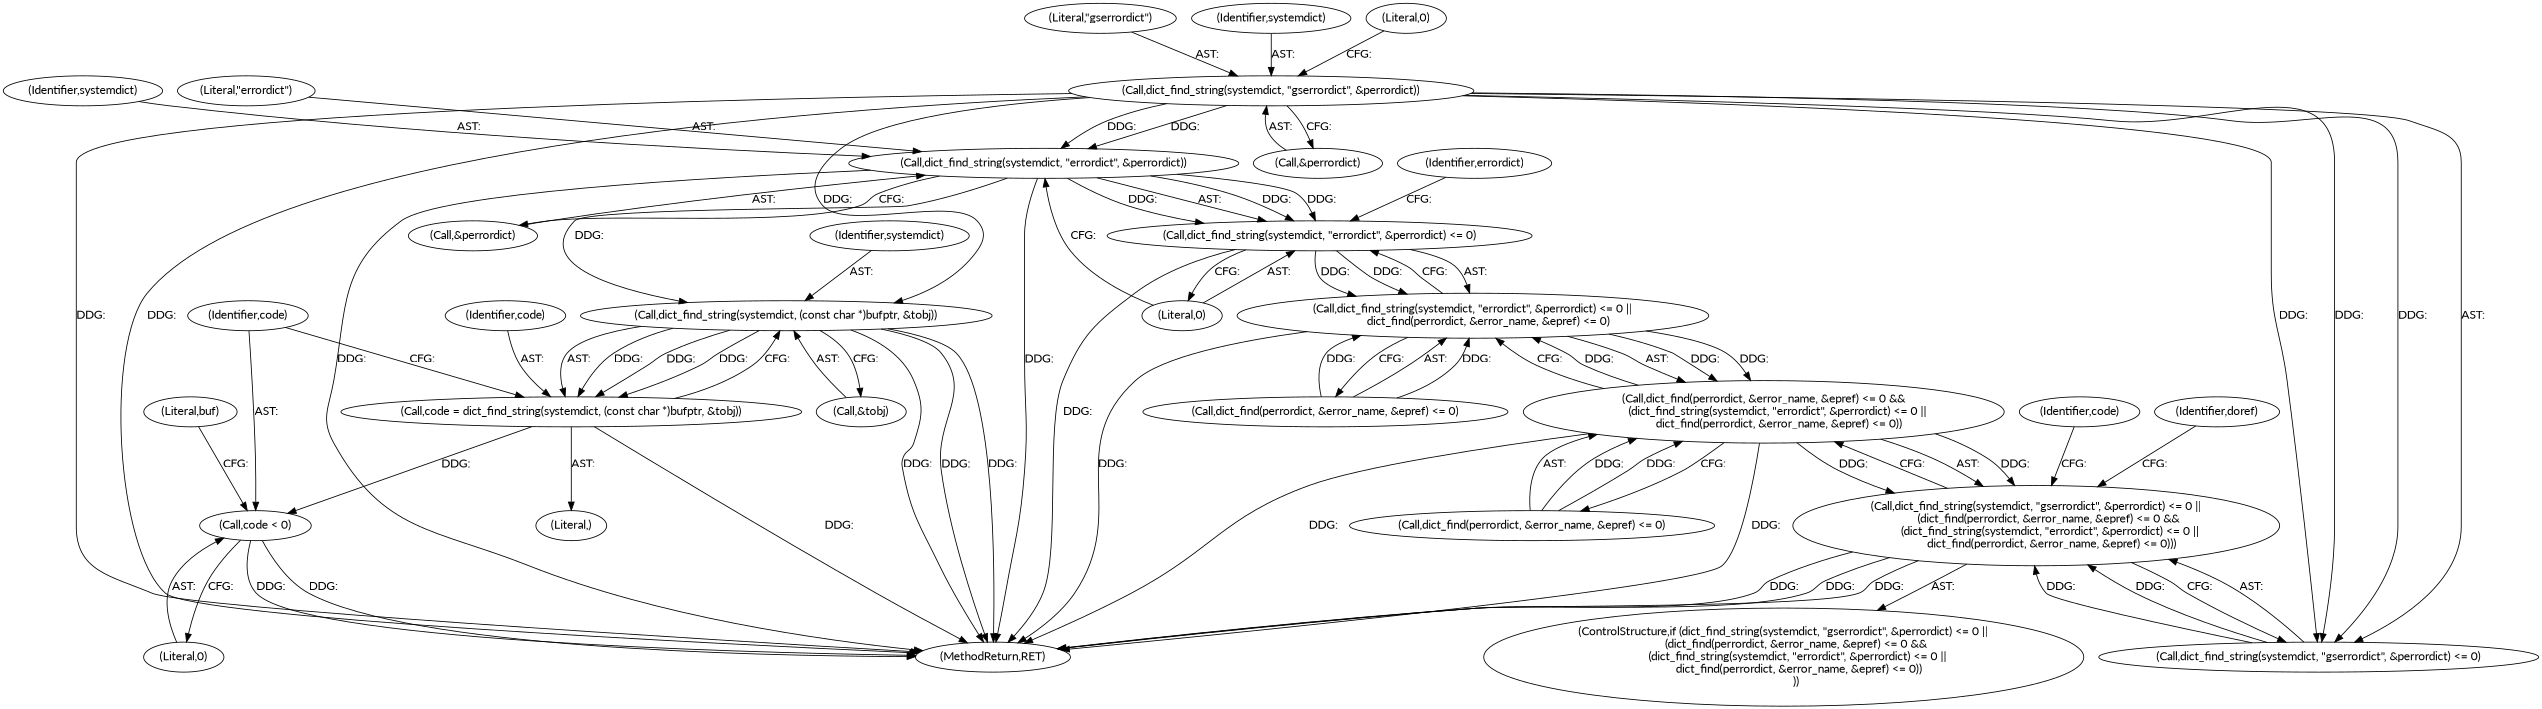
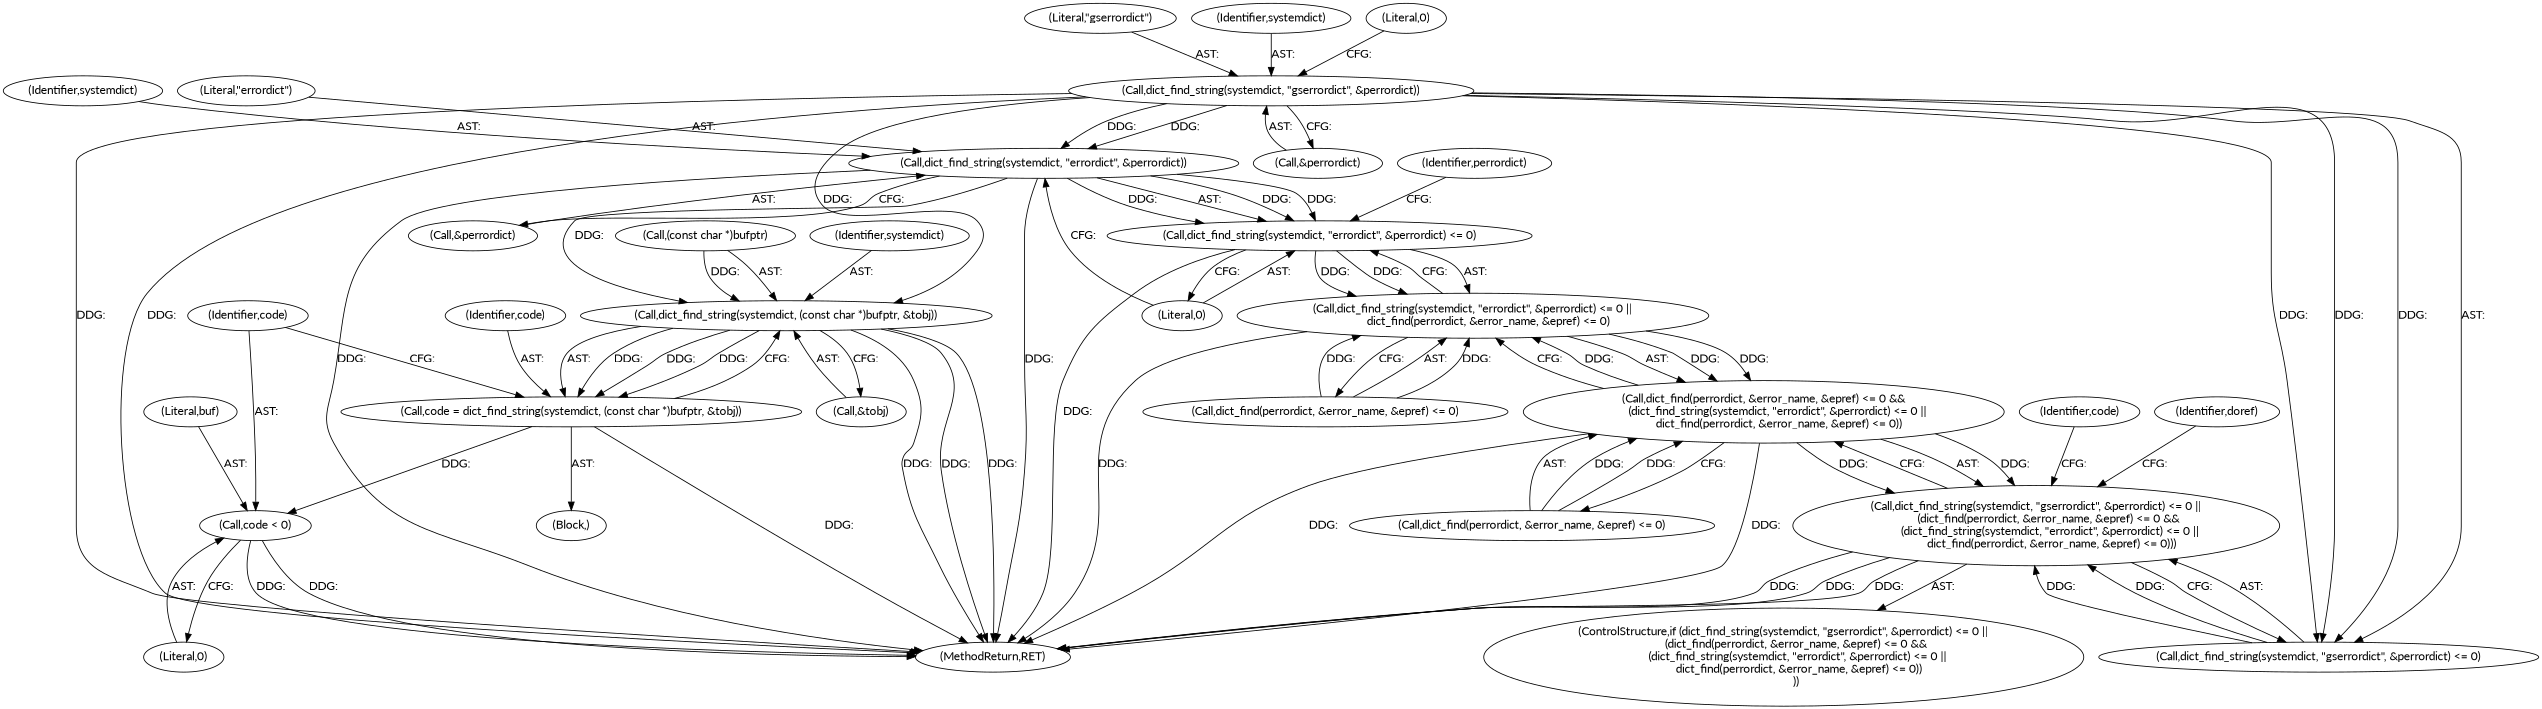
(1475, 163) -> (1475, 163)
none -> (705, 236)
(238, 464) -> (238, 464)
(571, 526) -> (571, 526)
